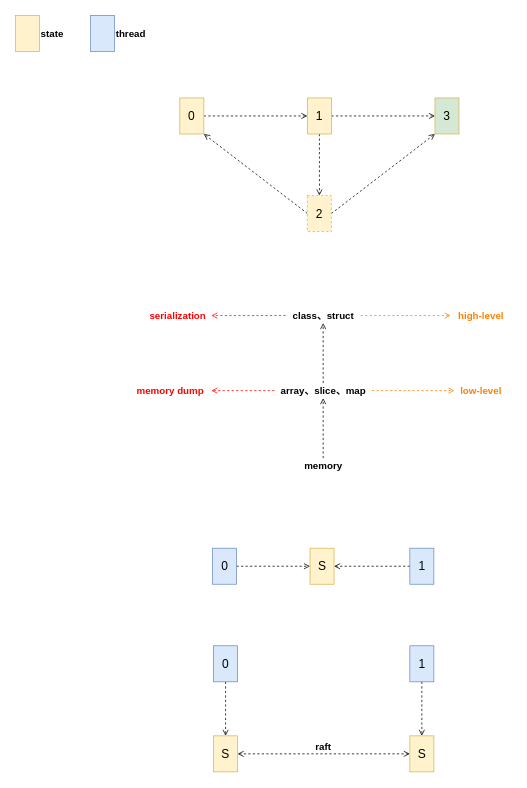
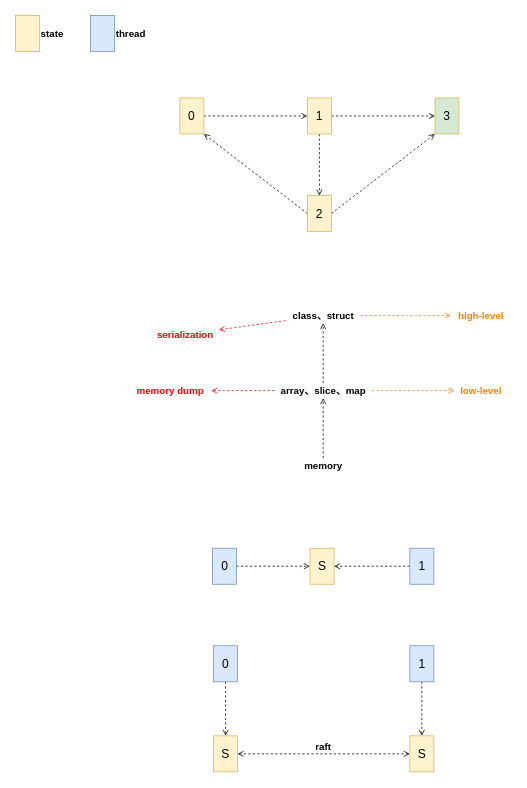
(319, 213) -> (319, 213)
(177, 315) -> (185, 334)
